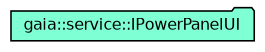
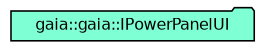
(133, 26) -> (133, 26)
